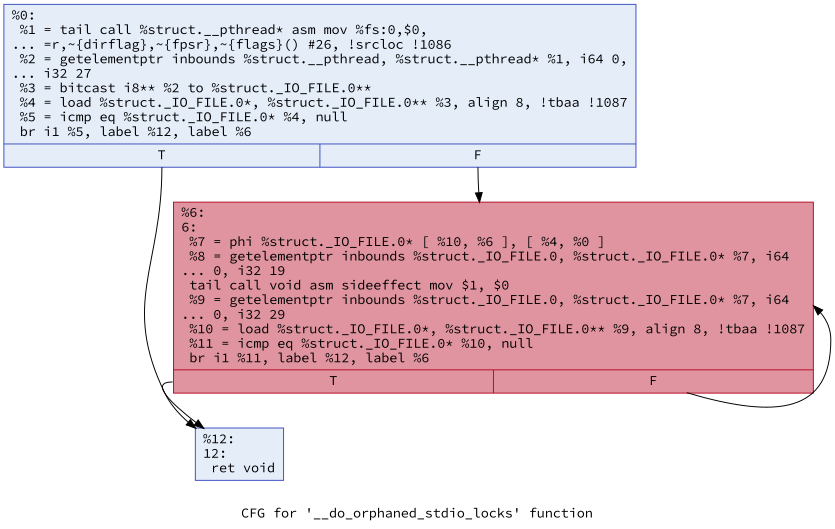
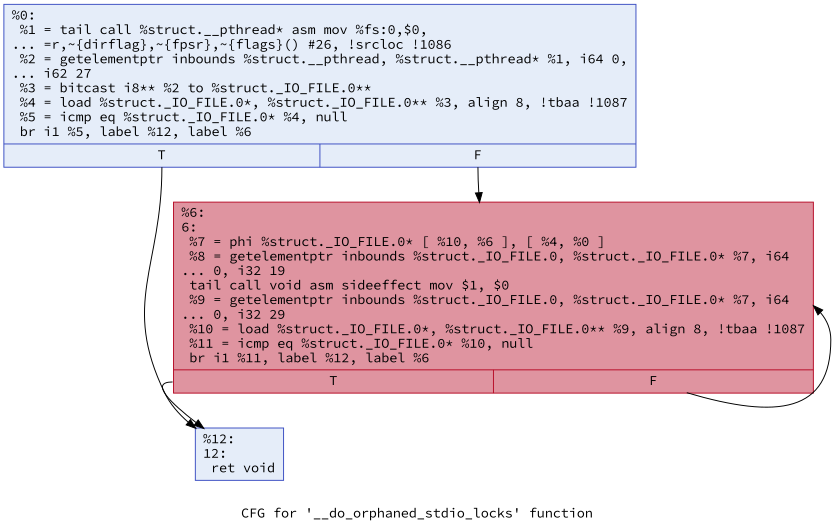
(52, 74) -> (52, 74)
